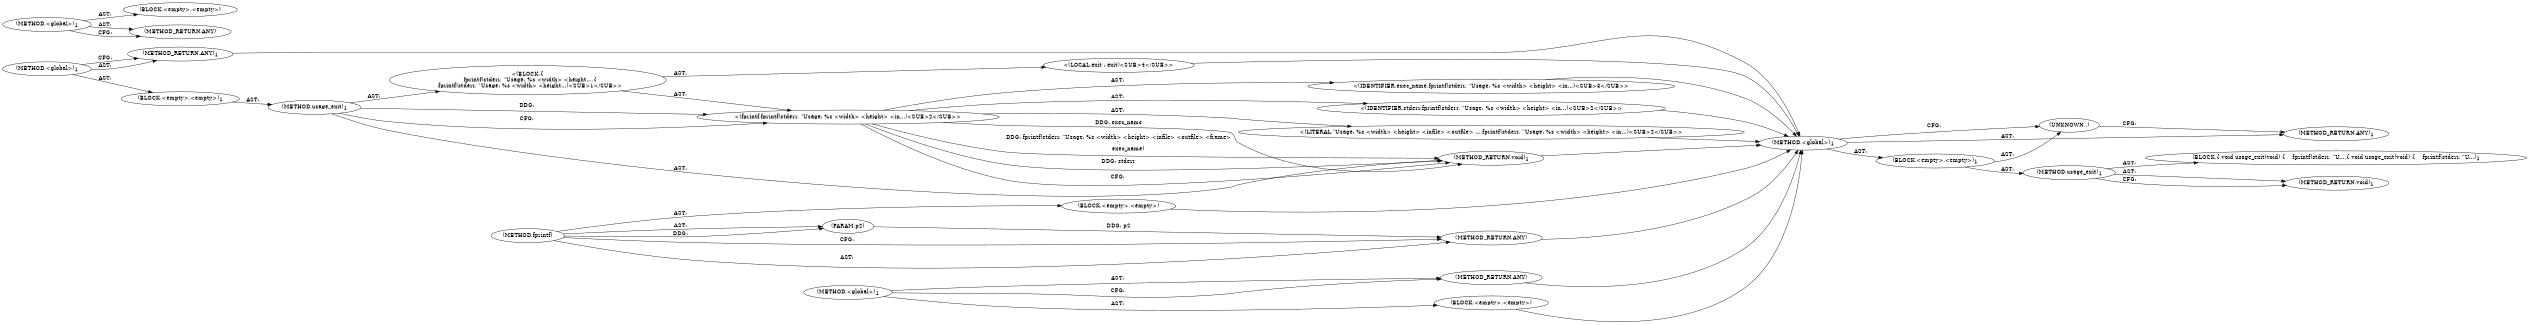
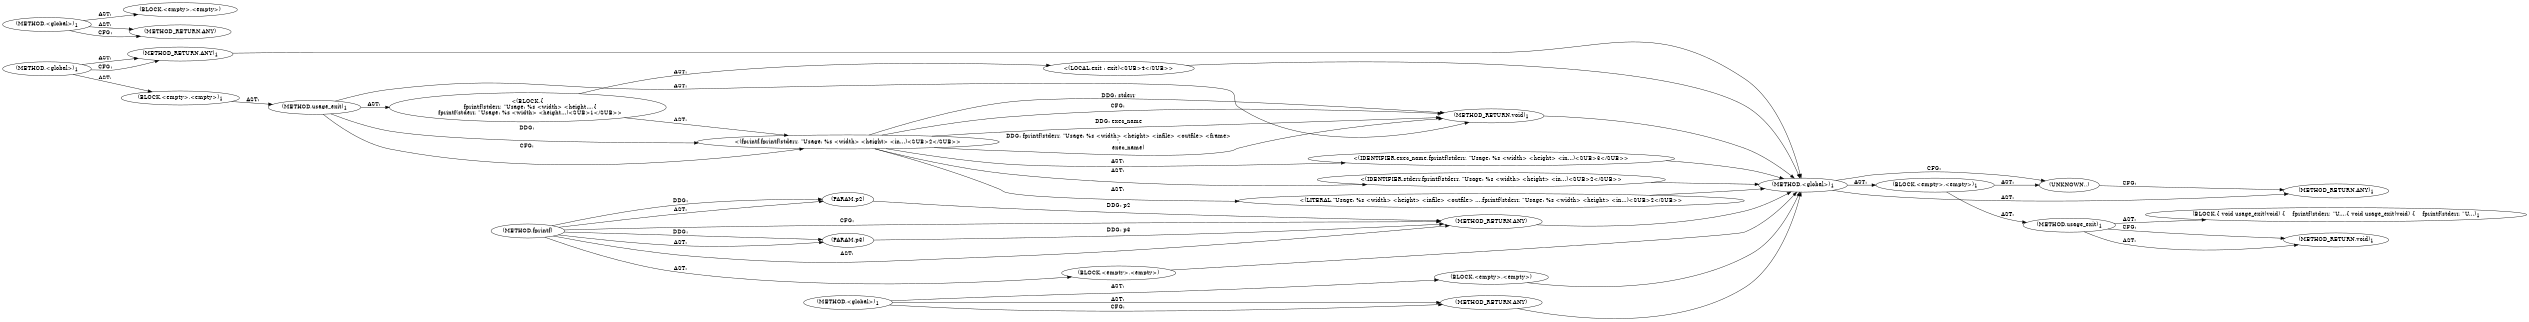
none -> (848, 240)
